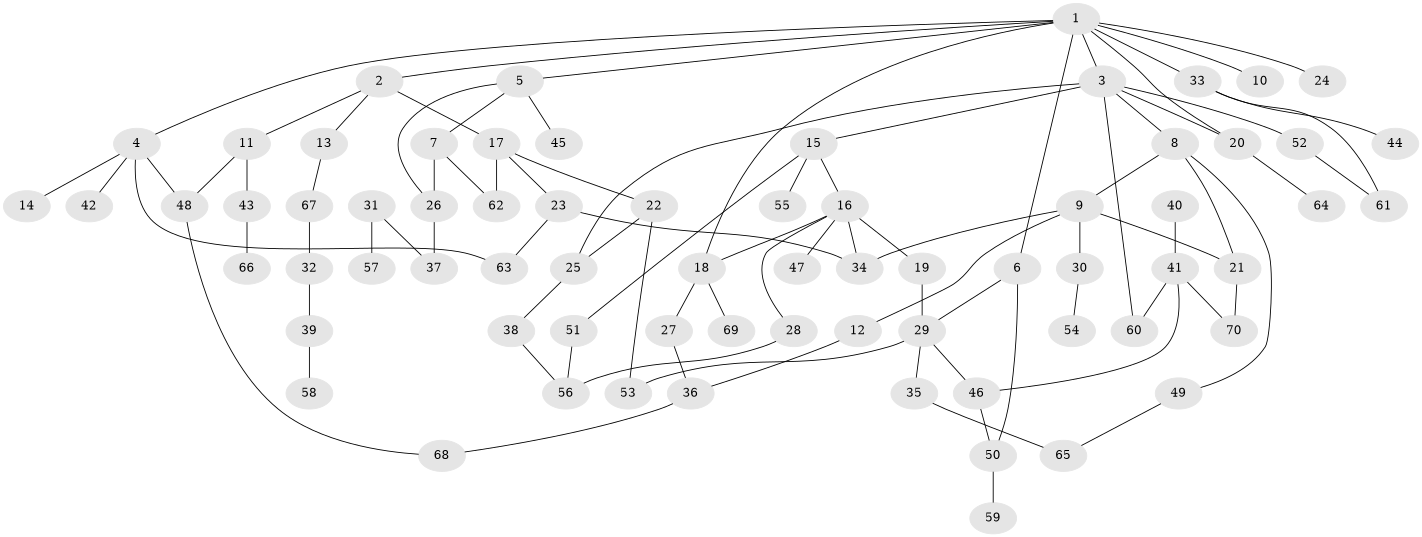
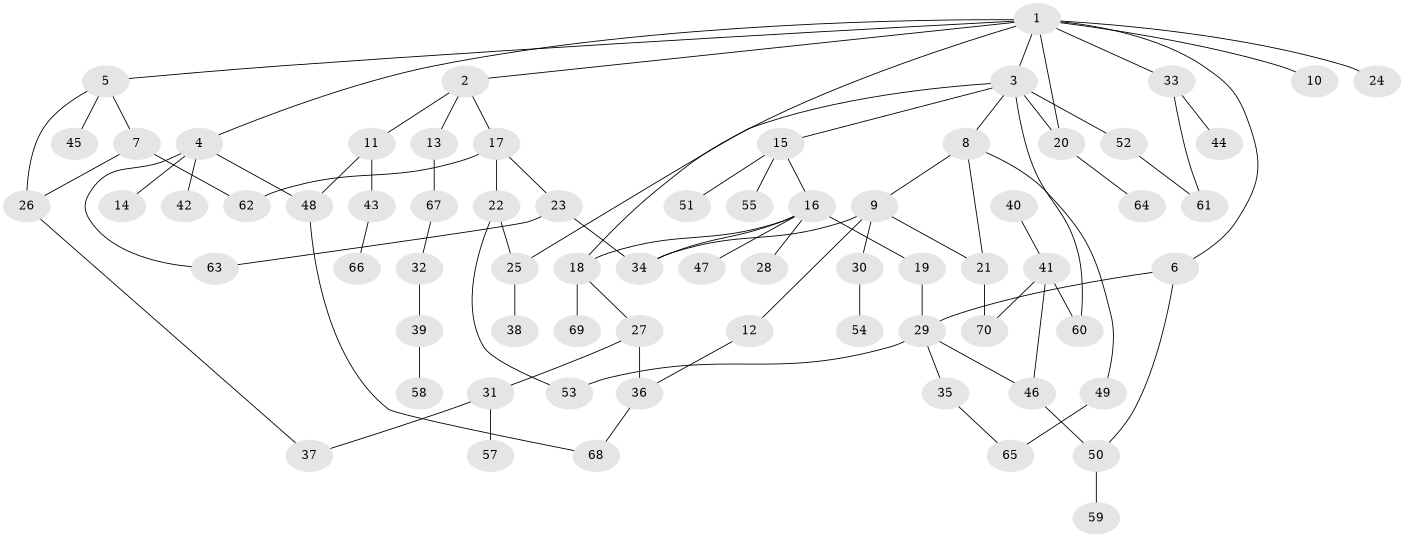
none -> (566, 364)
(566, 393) -> none
